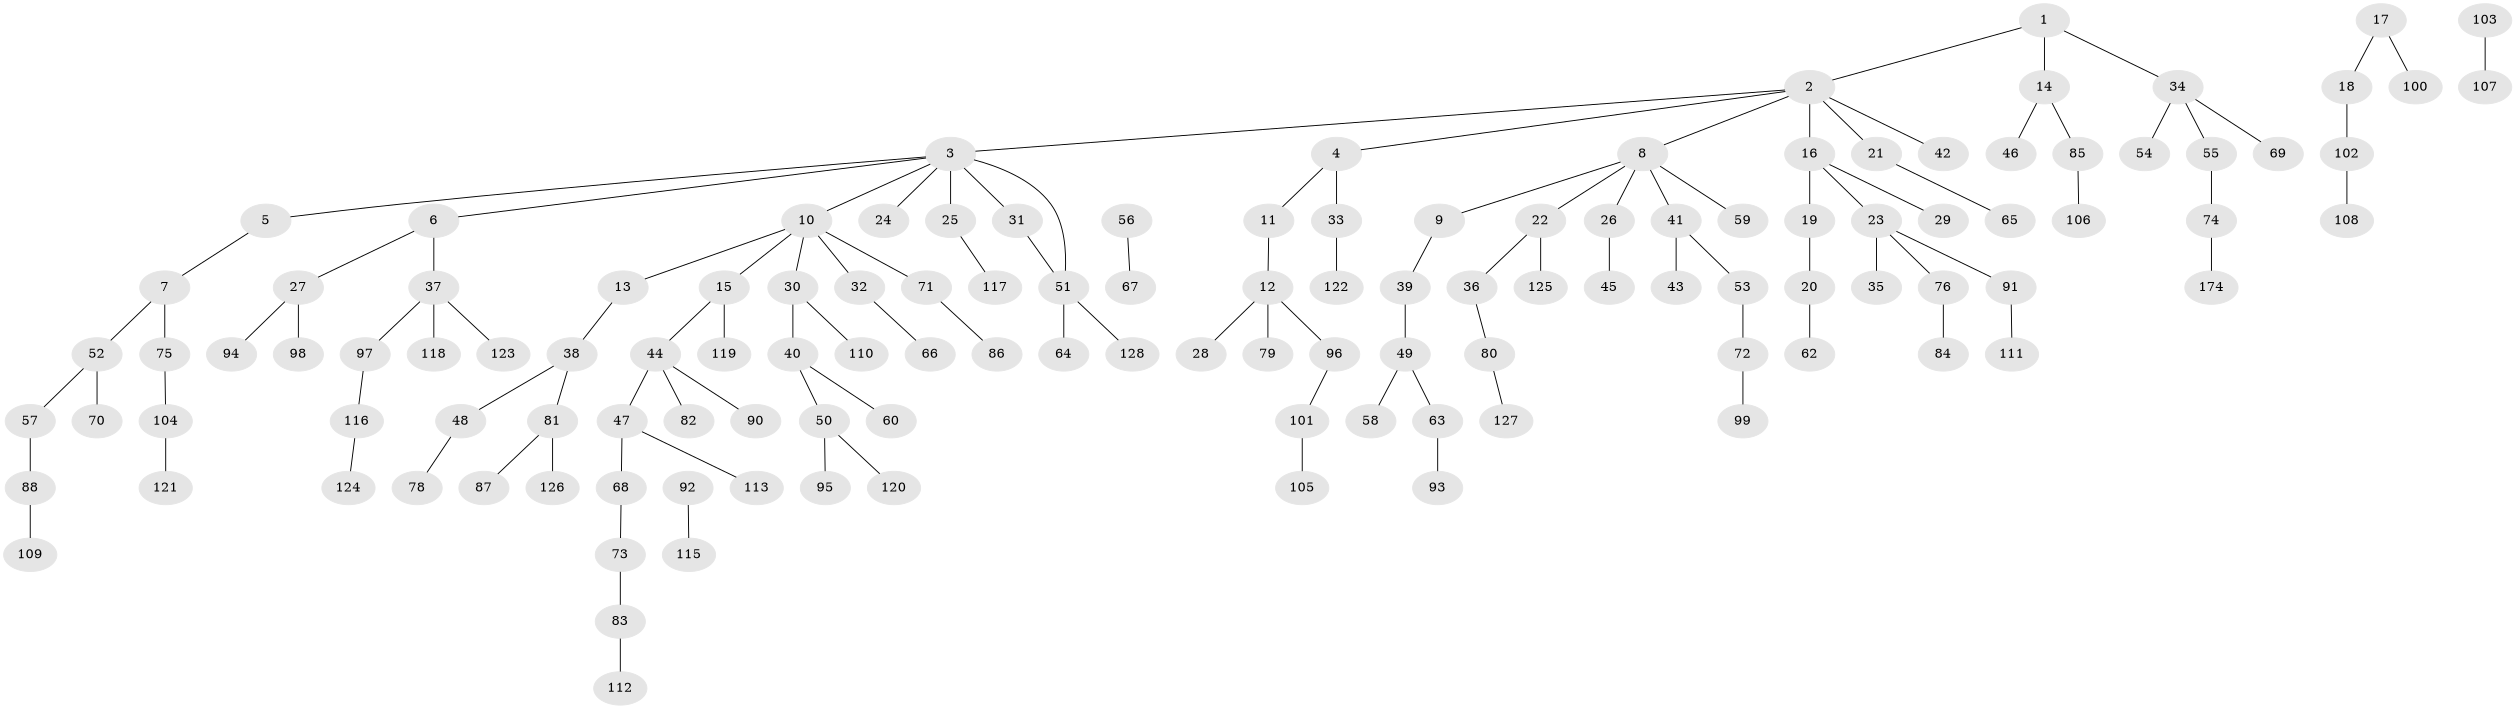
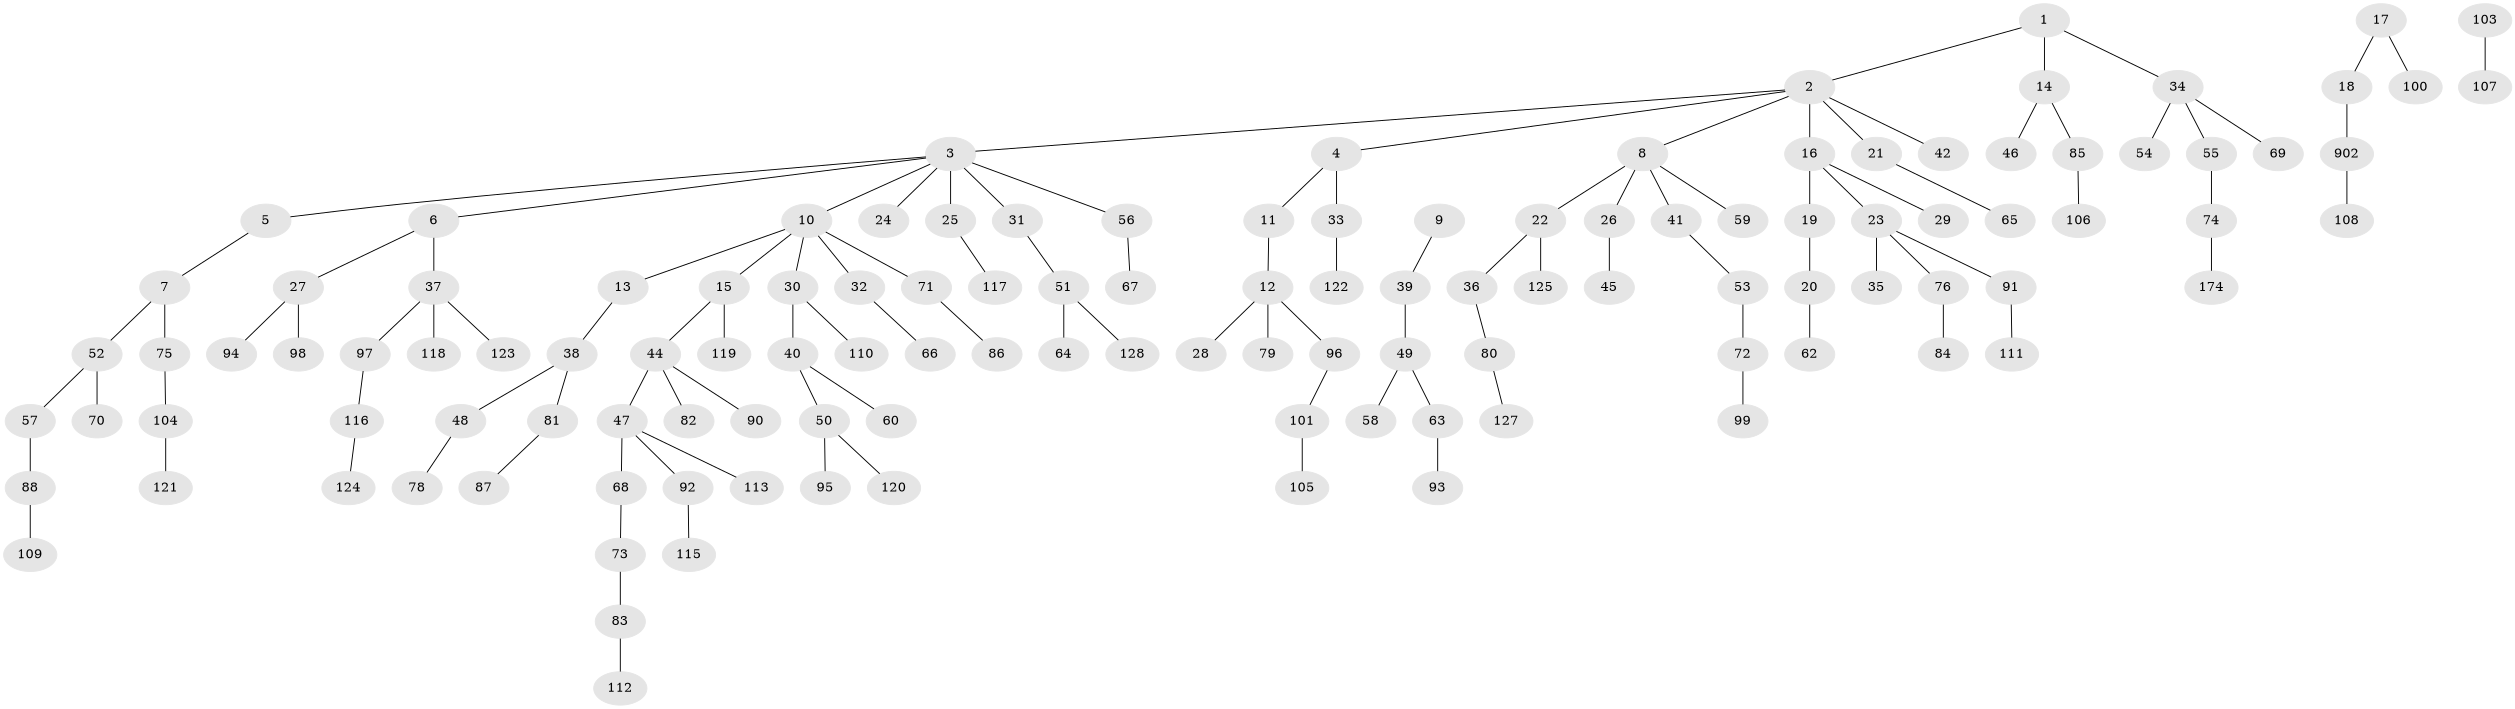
(2347, 154) -> (2347, 154)
(1541, 187) -> none
(1044, 196) -> (1039, 187)
(1676, 288) -> none
none -> (655, 455)
(553, 488) -> none
